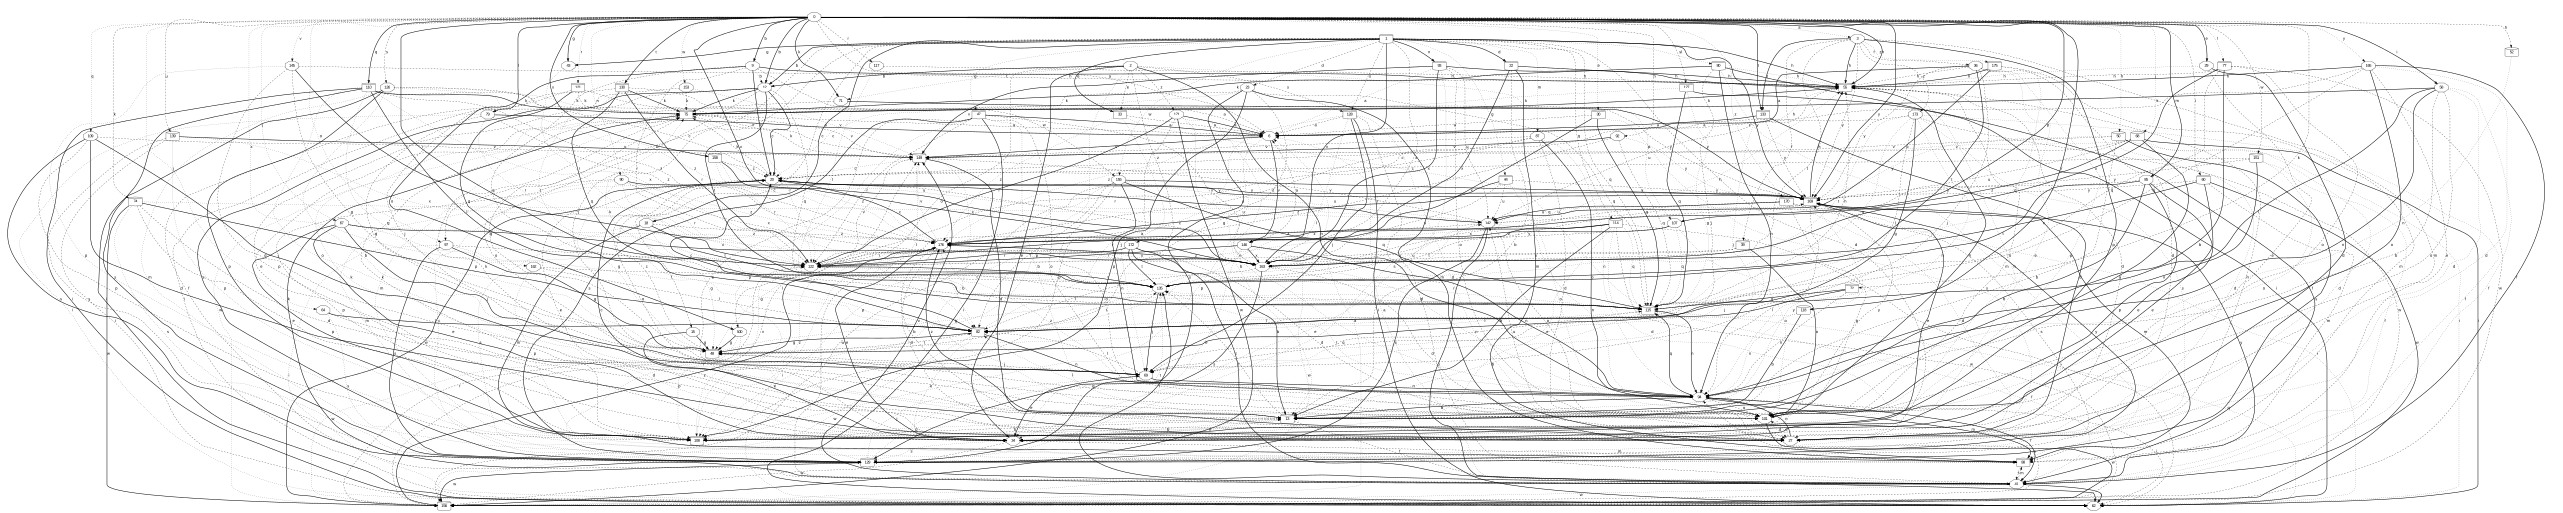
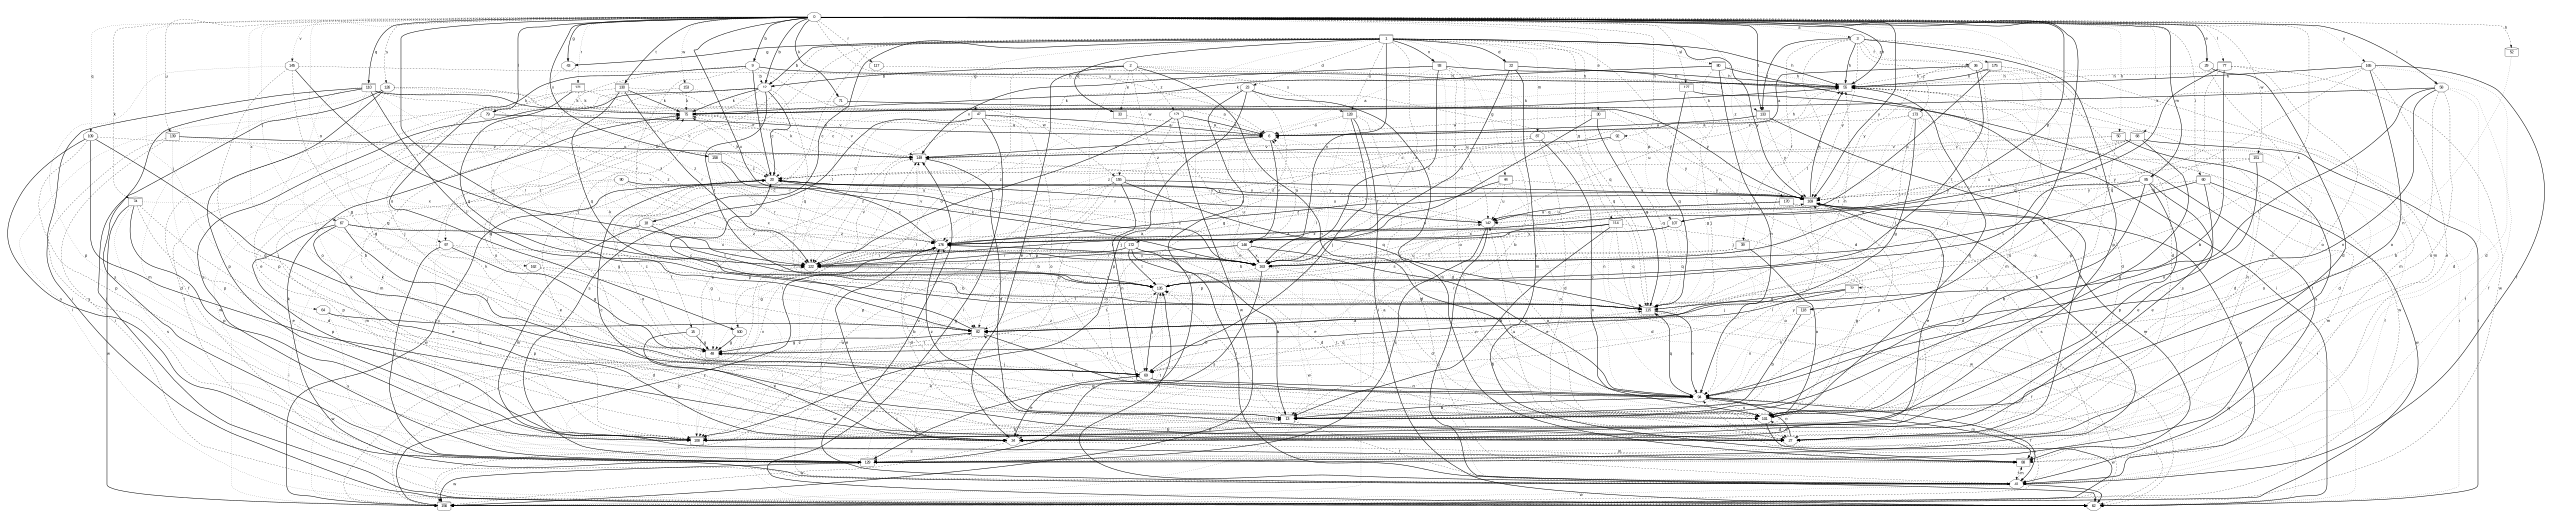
(628, 25) -> (1876, 27)
(979, 78) -> (1527, 79)
(553, 285) -> (374, 377)
